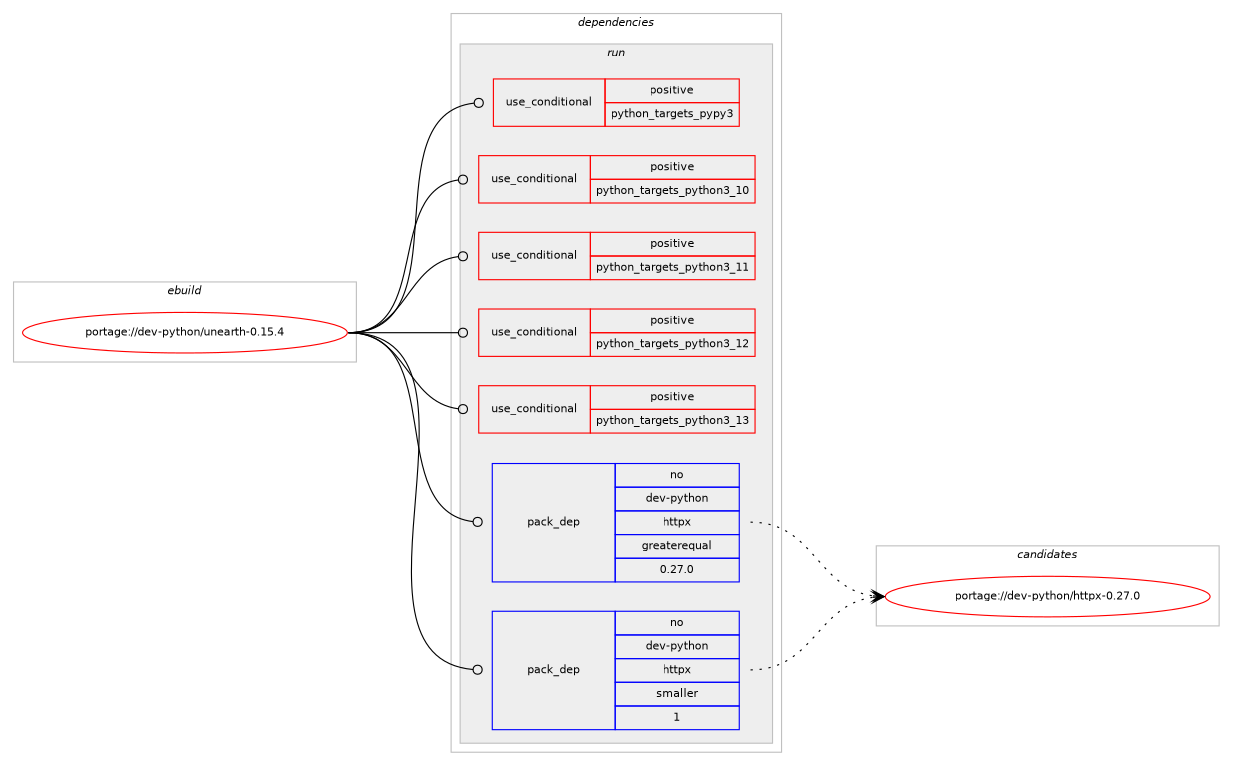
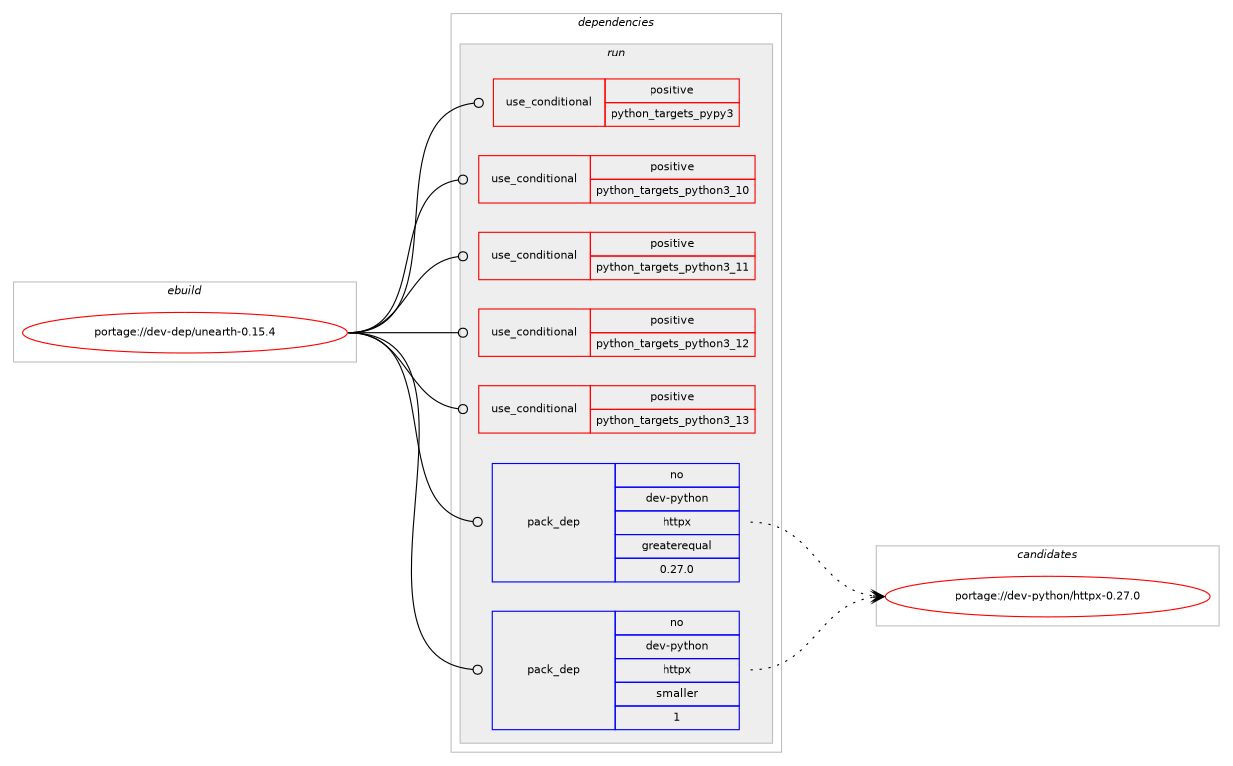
(185, 333) -> (185, 333)
